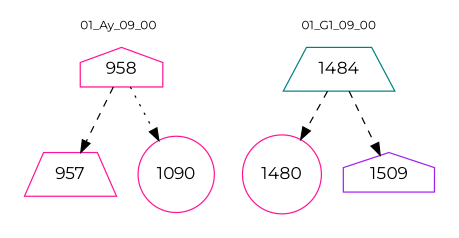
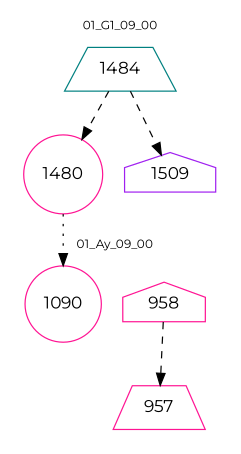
(142, 108) -> (63, 241)
